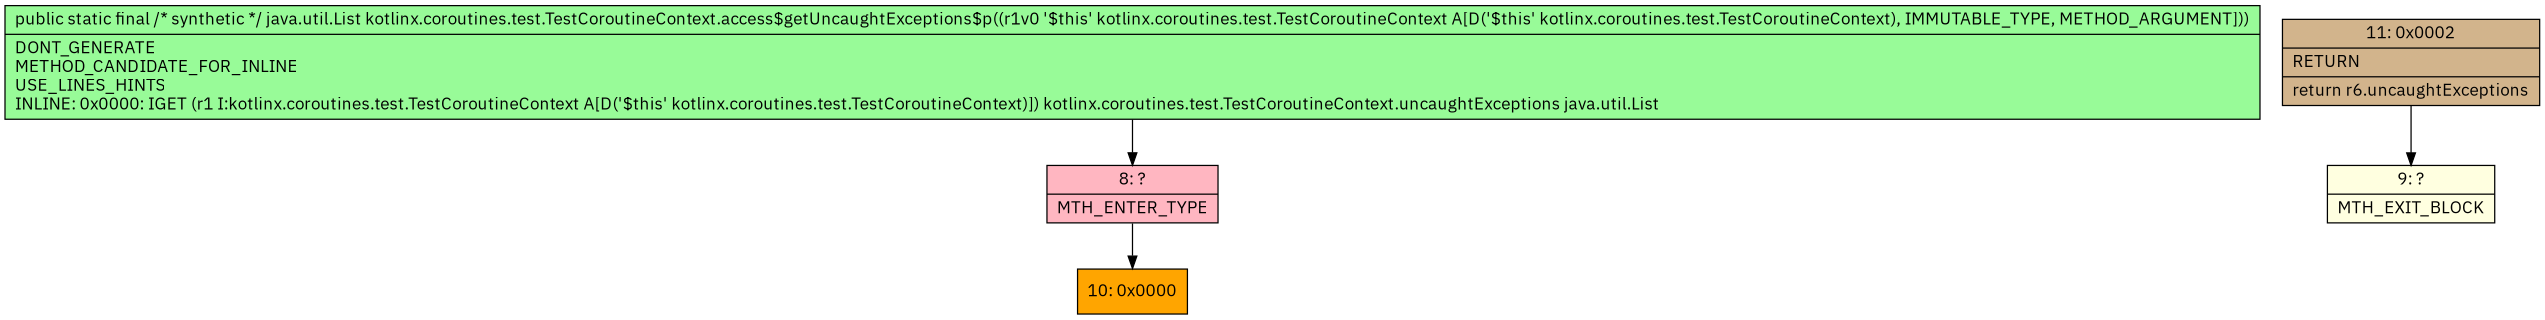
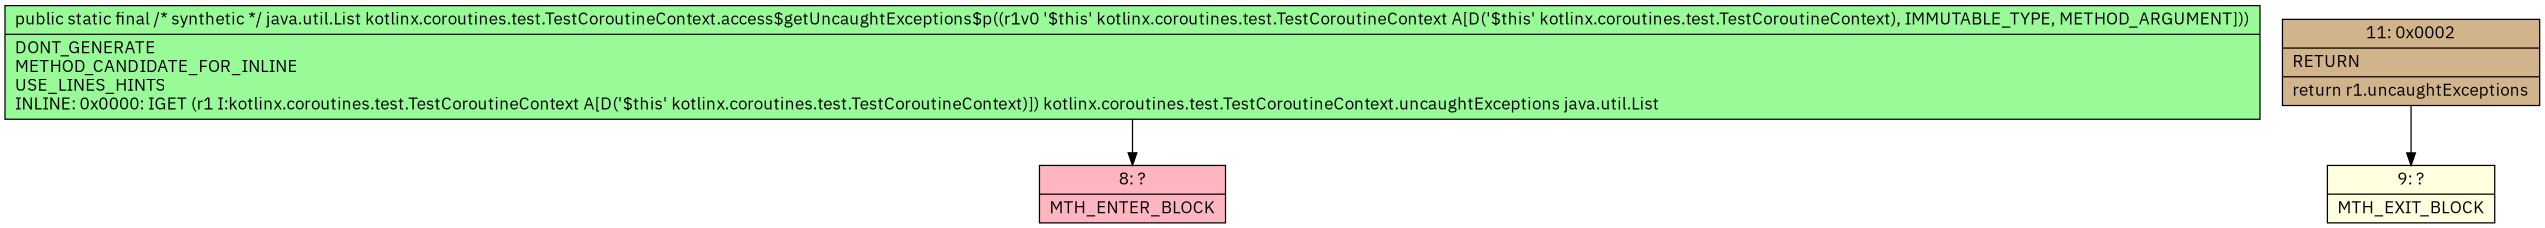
(2411, 91) -> (2411, 91)
(1132, 208) -> (1132, 208)
(1132, 292) -> none
